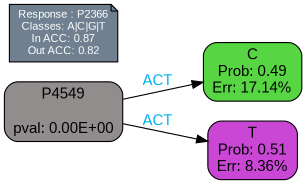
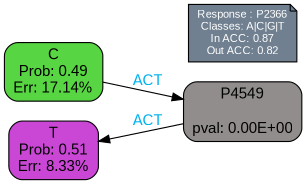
(157, 92) -> (137, 89)
(253, 150) -> (54, 150)
